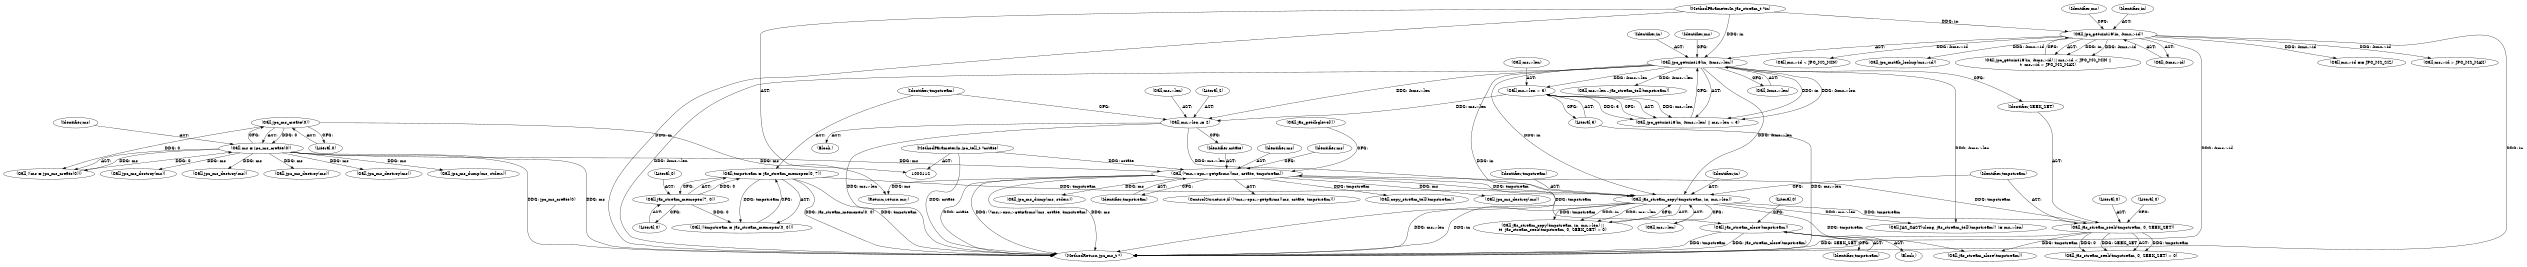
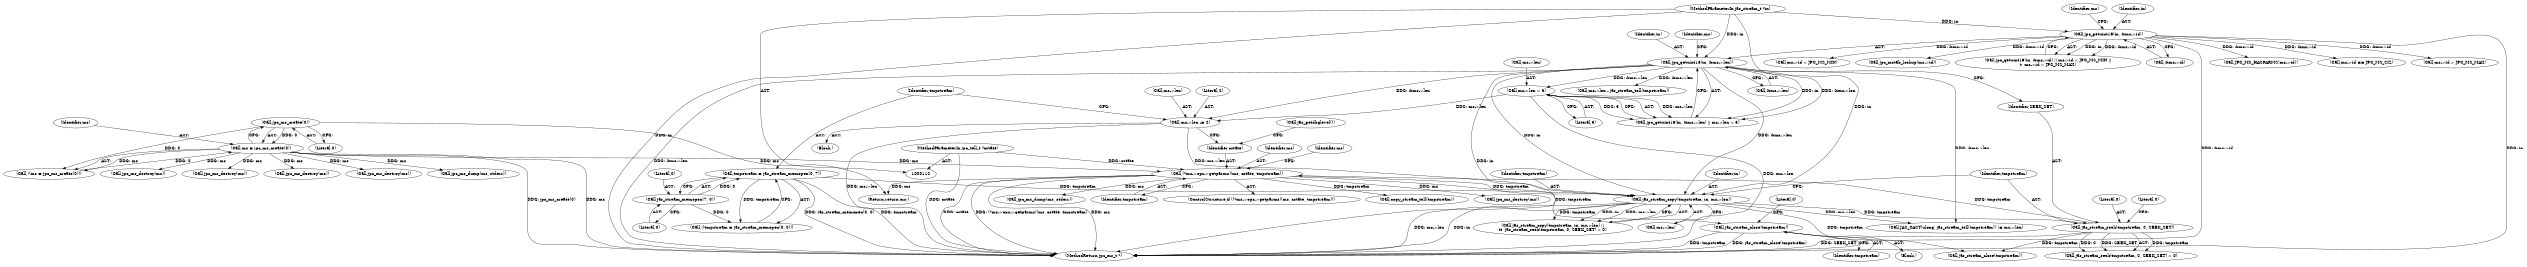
(2170, 47) -> (2170, 47)
none -> (2261, 63)
none -> (1853, 107)
(1347, 159) -> (1269, 135)
(1811, 228) -> (1593, 245)
